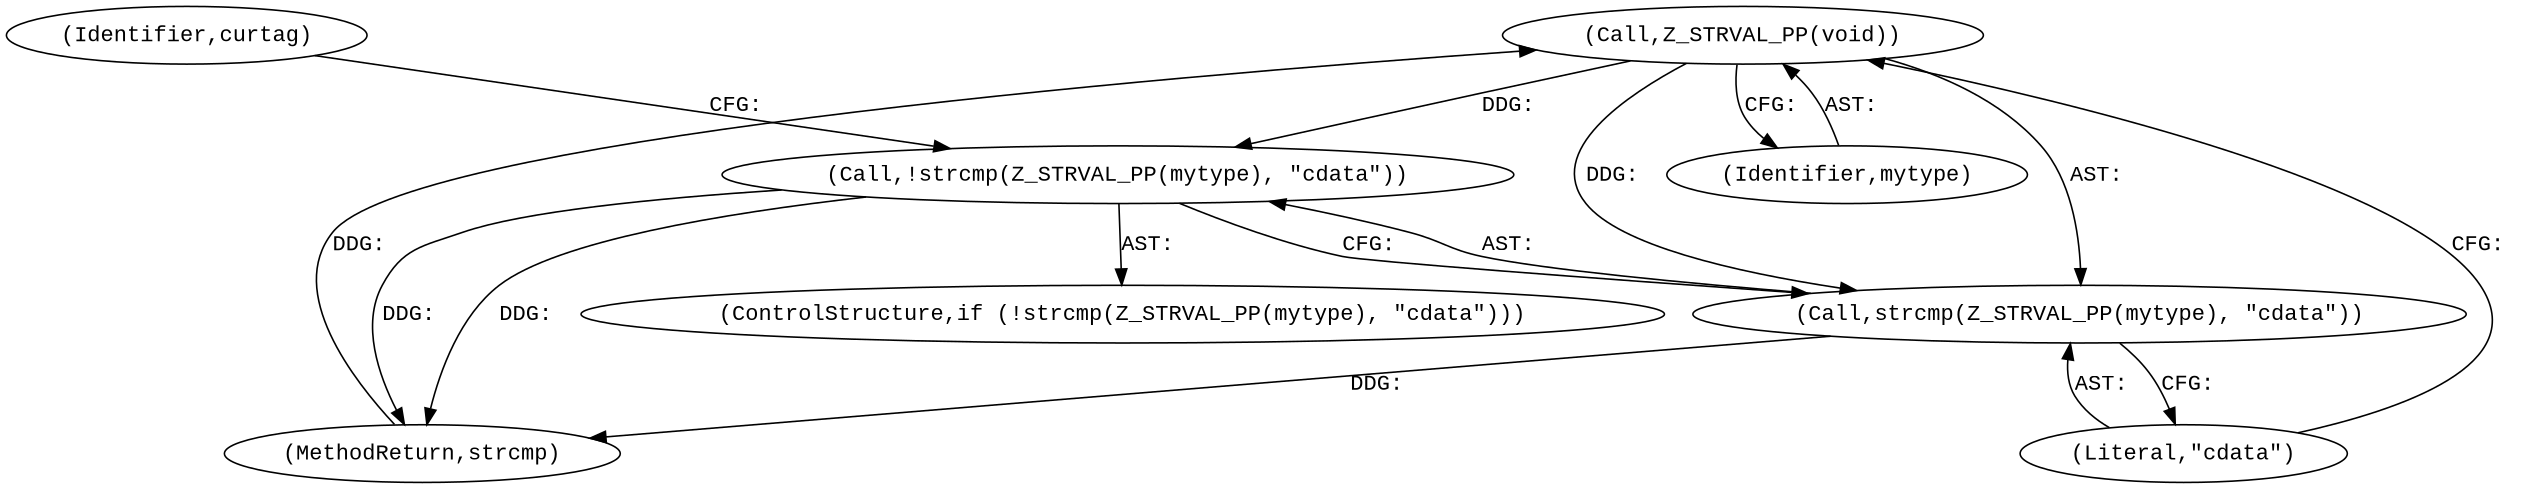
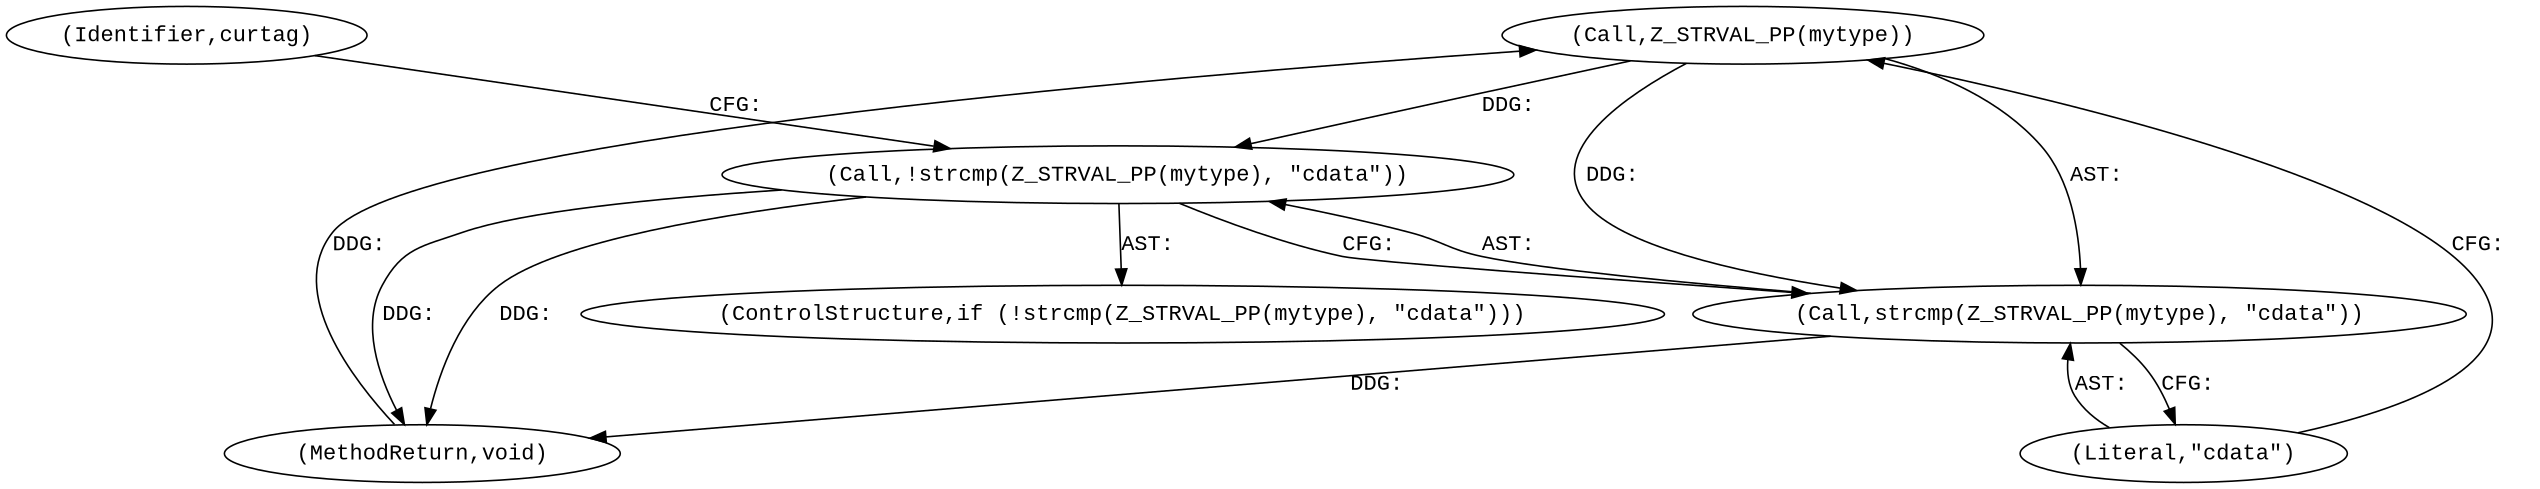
(1743, 35) -> (1743, 35)
(1847, 175) -> none
(422, 454) -> (422, 454)
